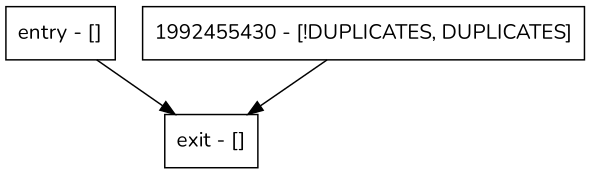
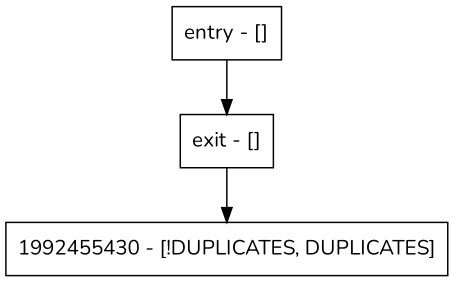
(294, 83) -> (227, 188)
